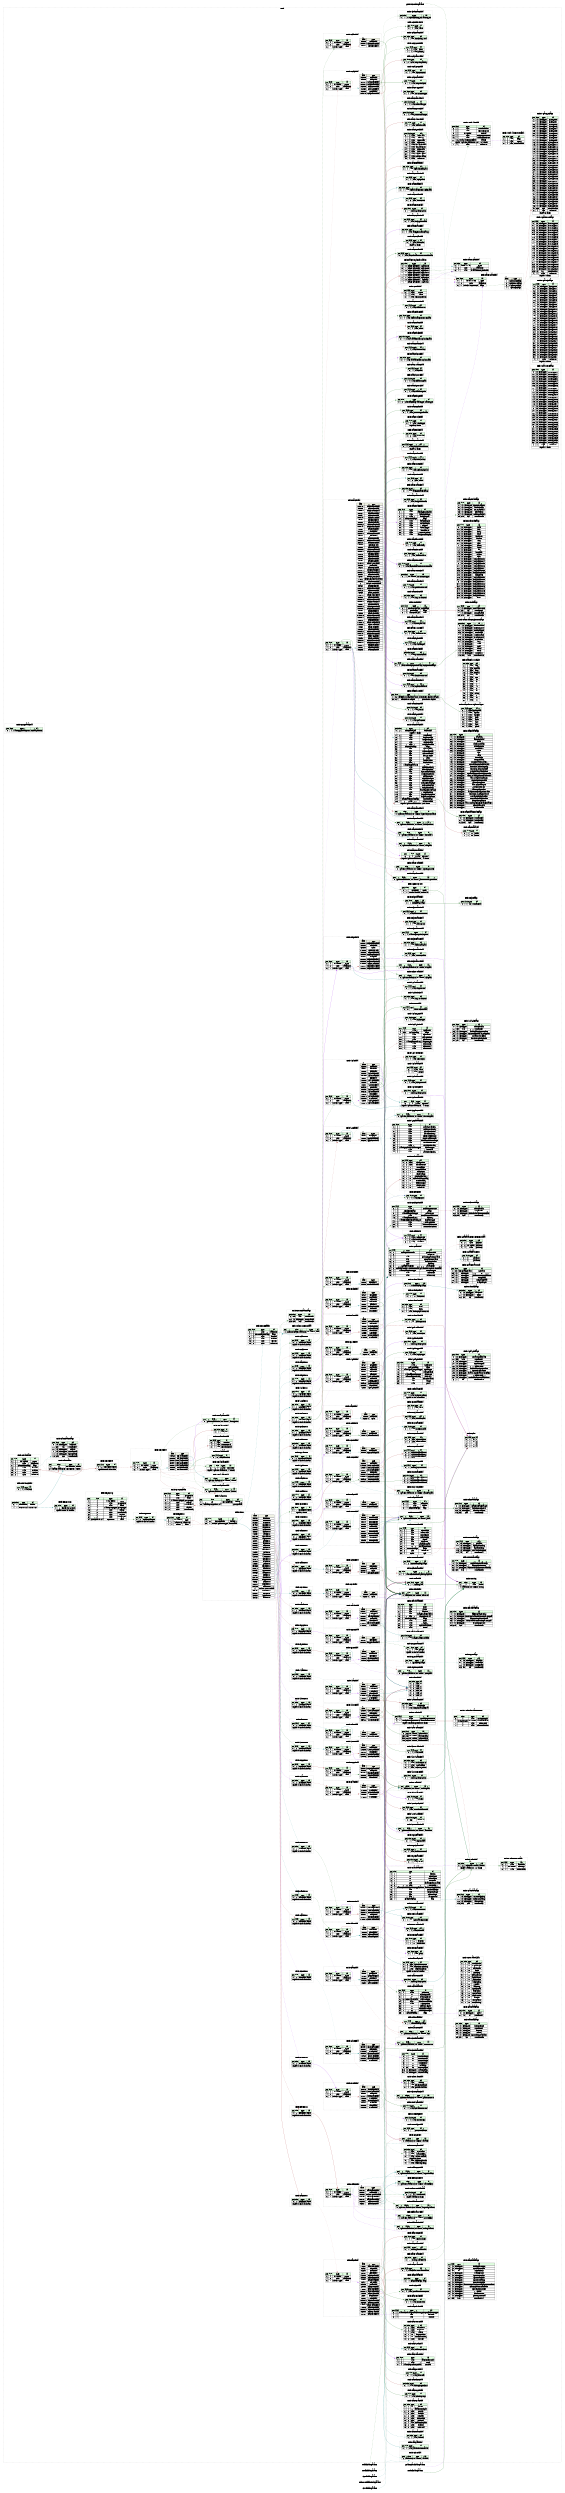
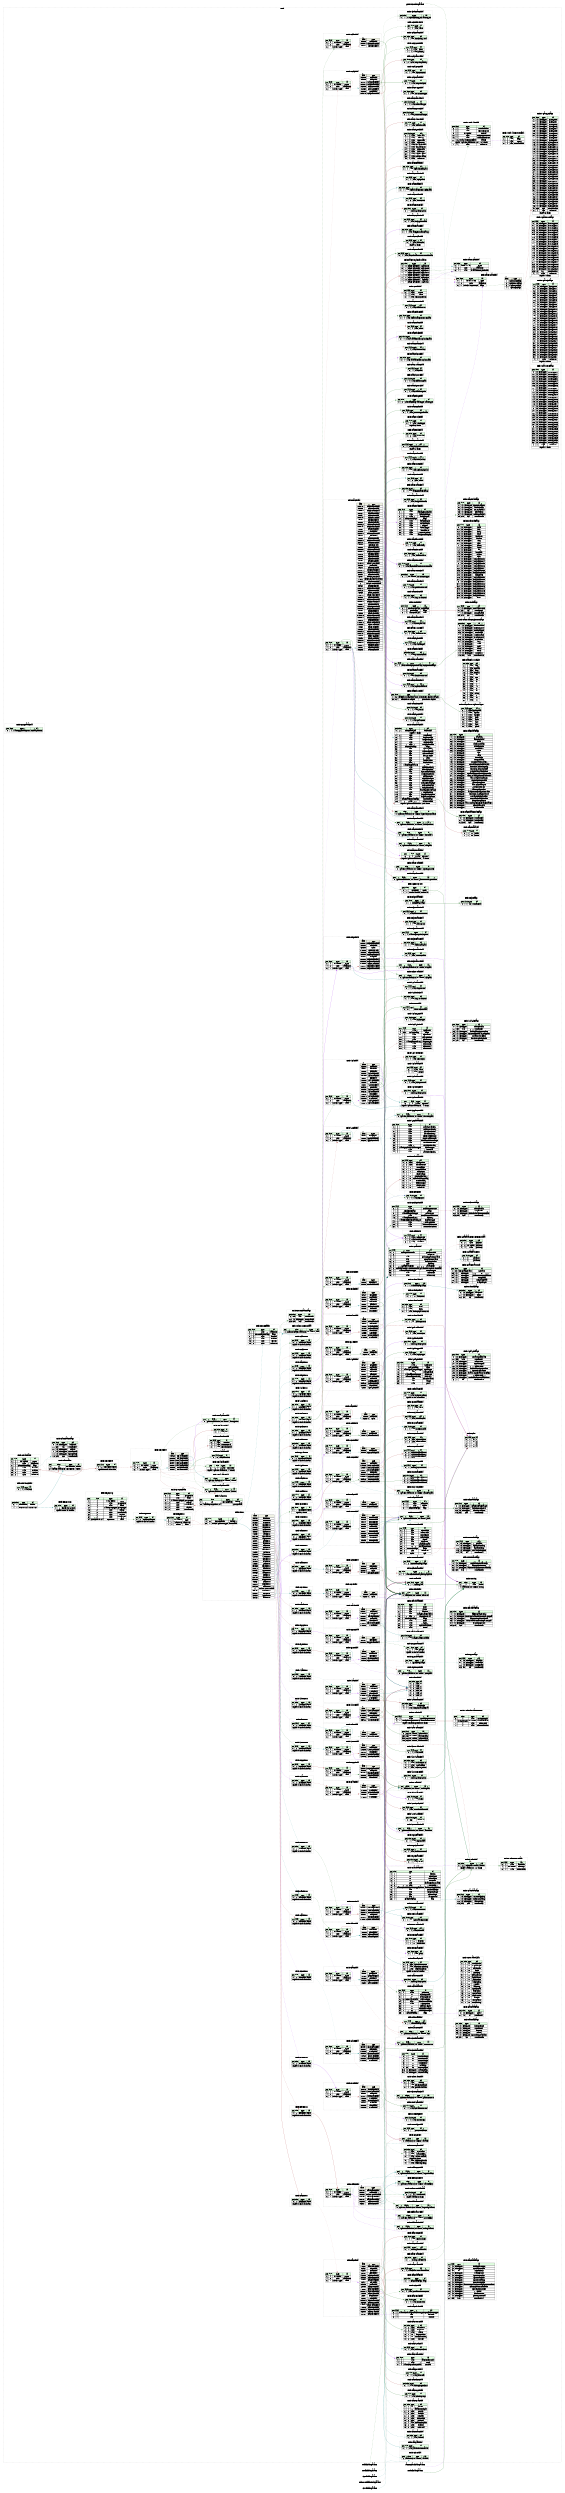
(415, 2465) -> (415, 2465)
